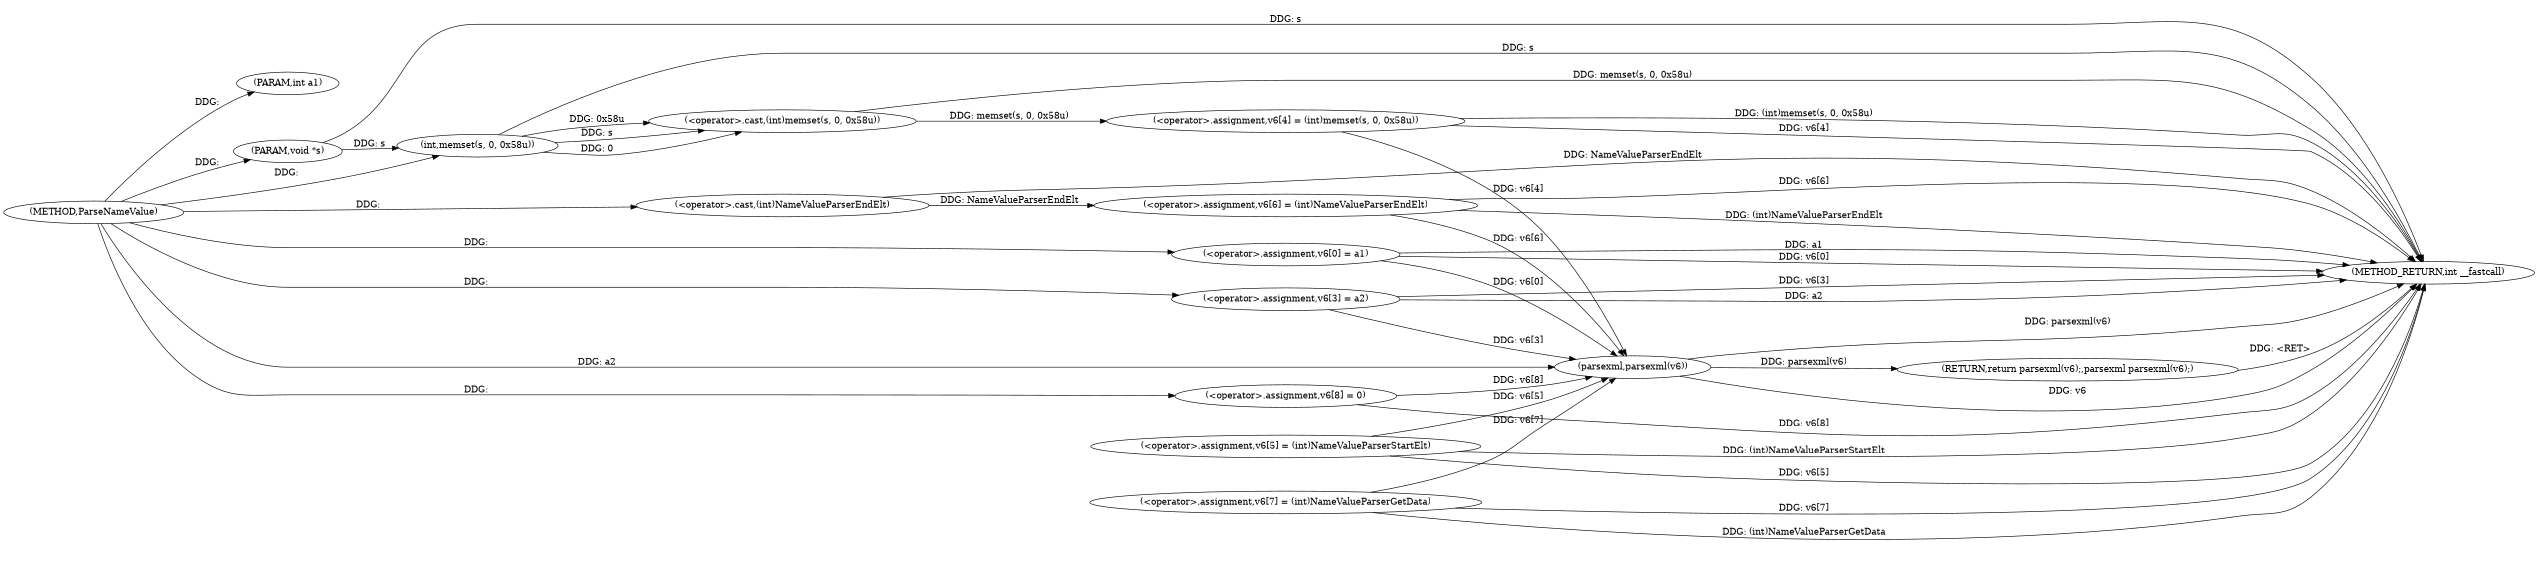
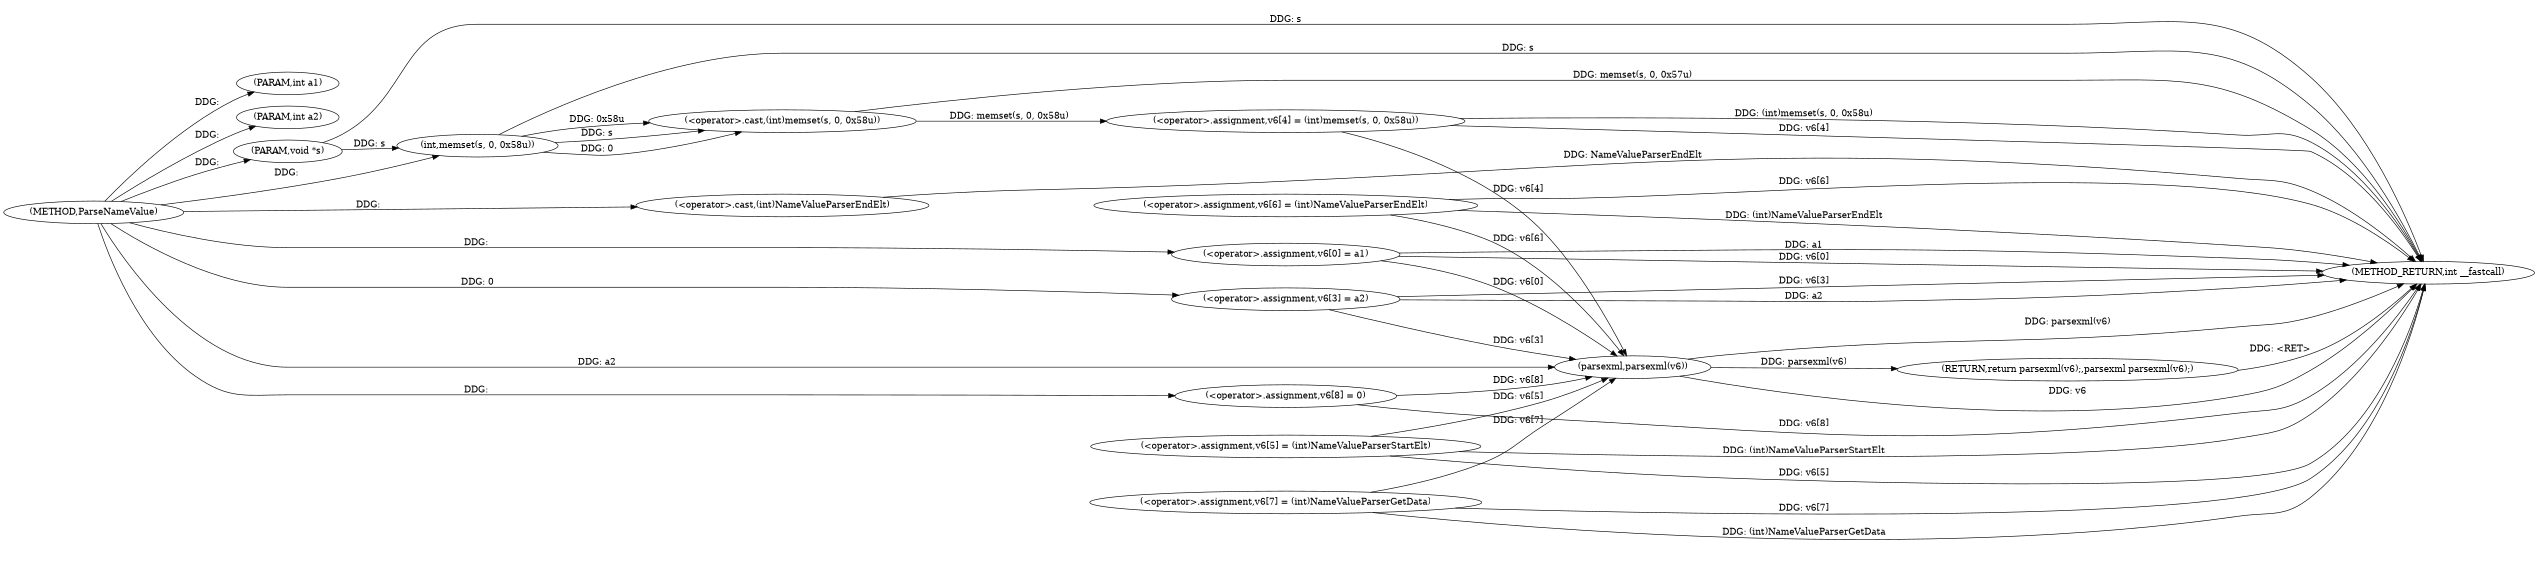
(1633, 76) -> (1633, 76)
none -> (288, 117)
(1008, 205) -> none
(477, 283) -> (477, 283)
